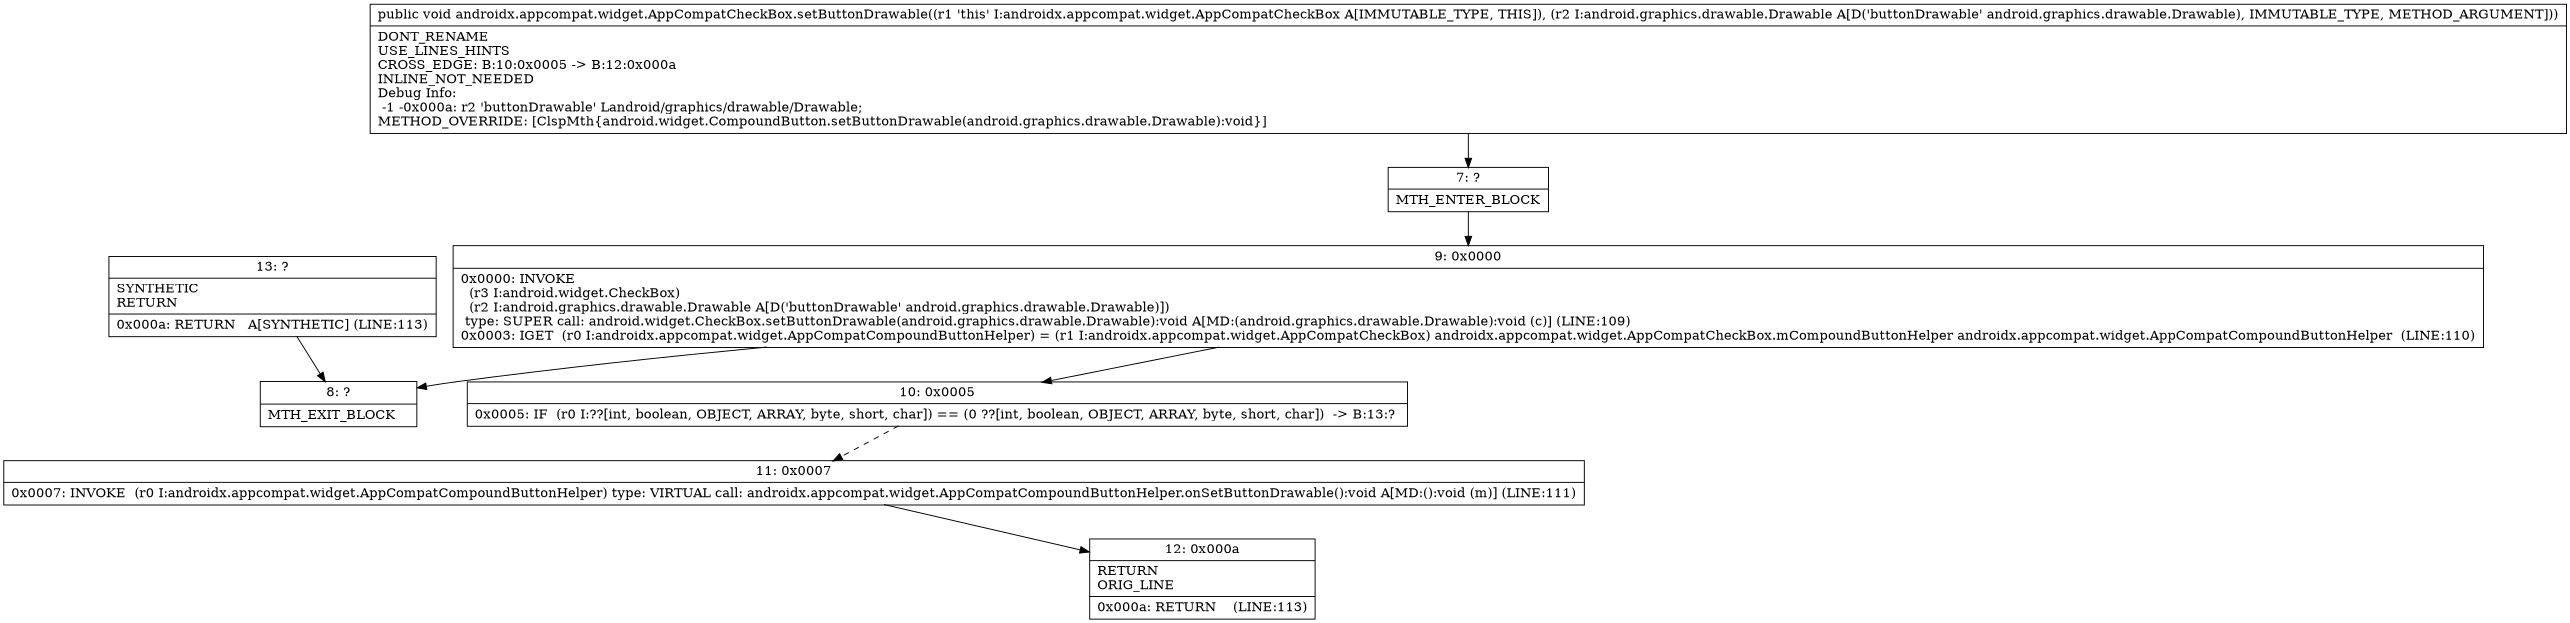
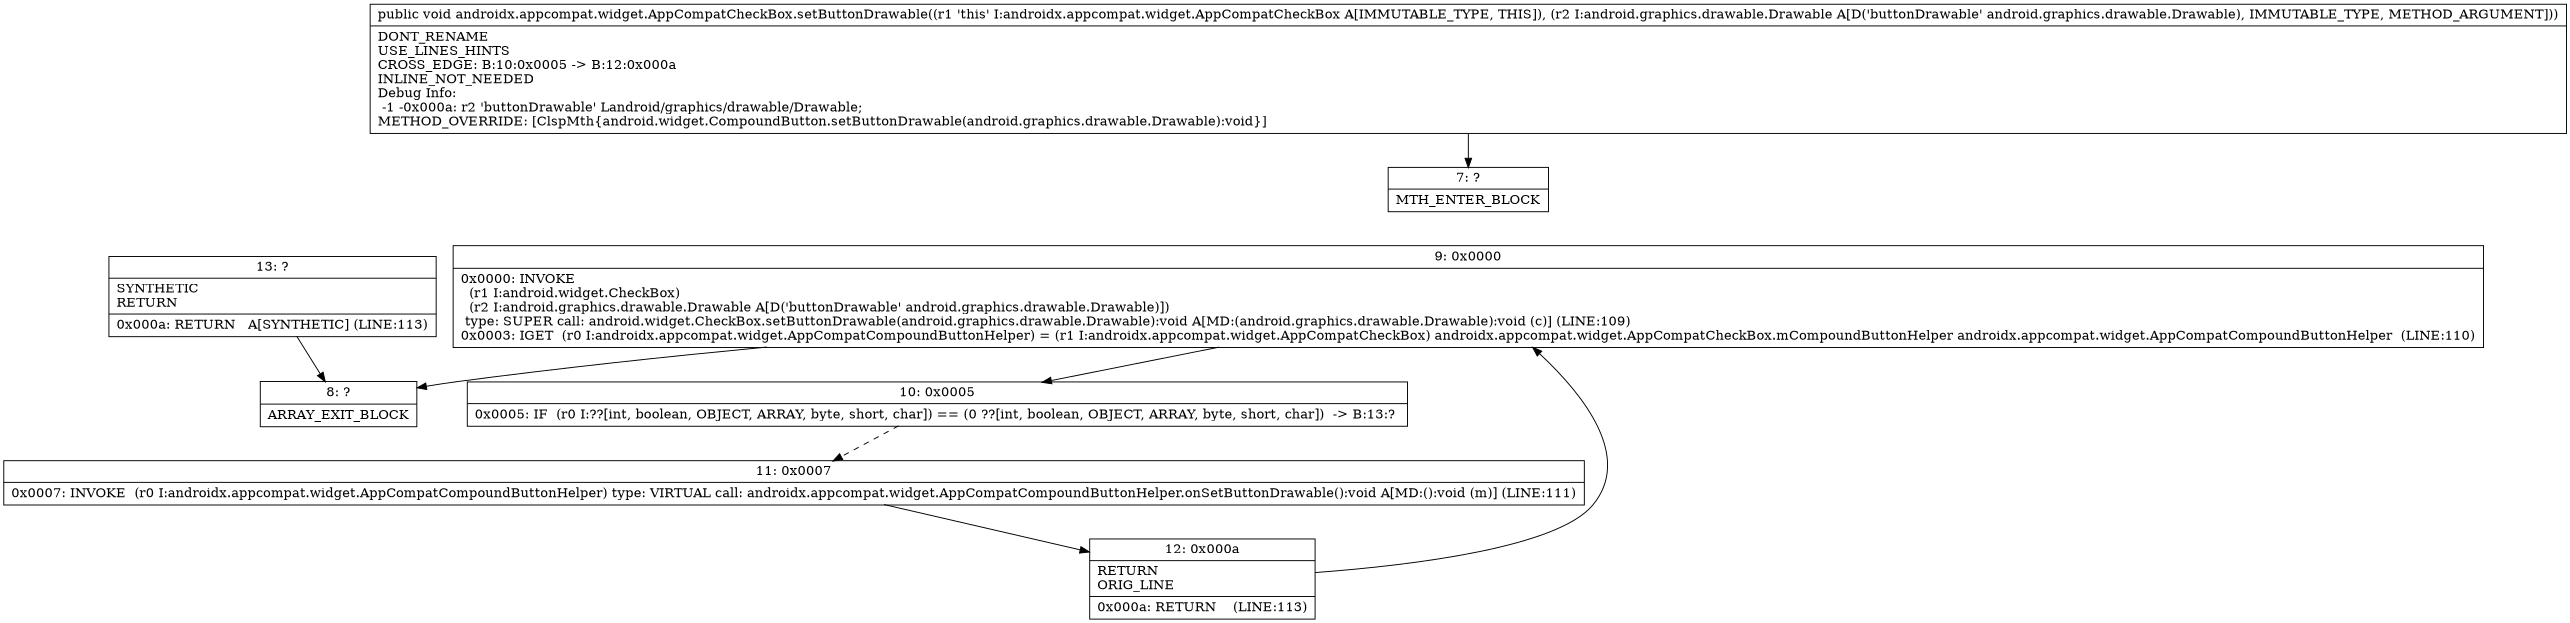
(1468, 224) -> (1545, 534)
(571, 293) -> (571, 293)
(332, 415) -> (339, 415)
